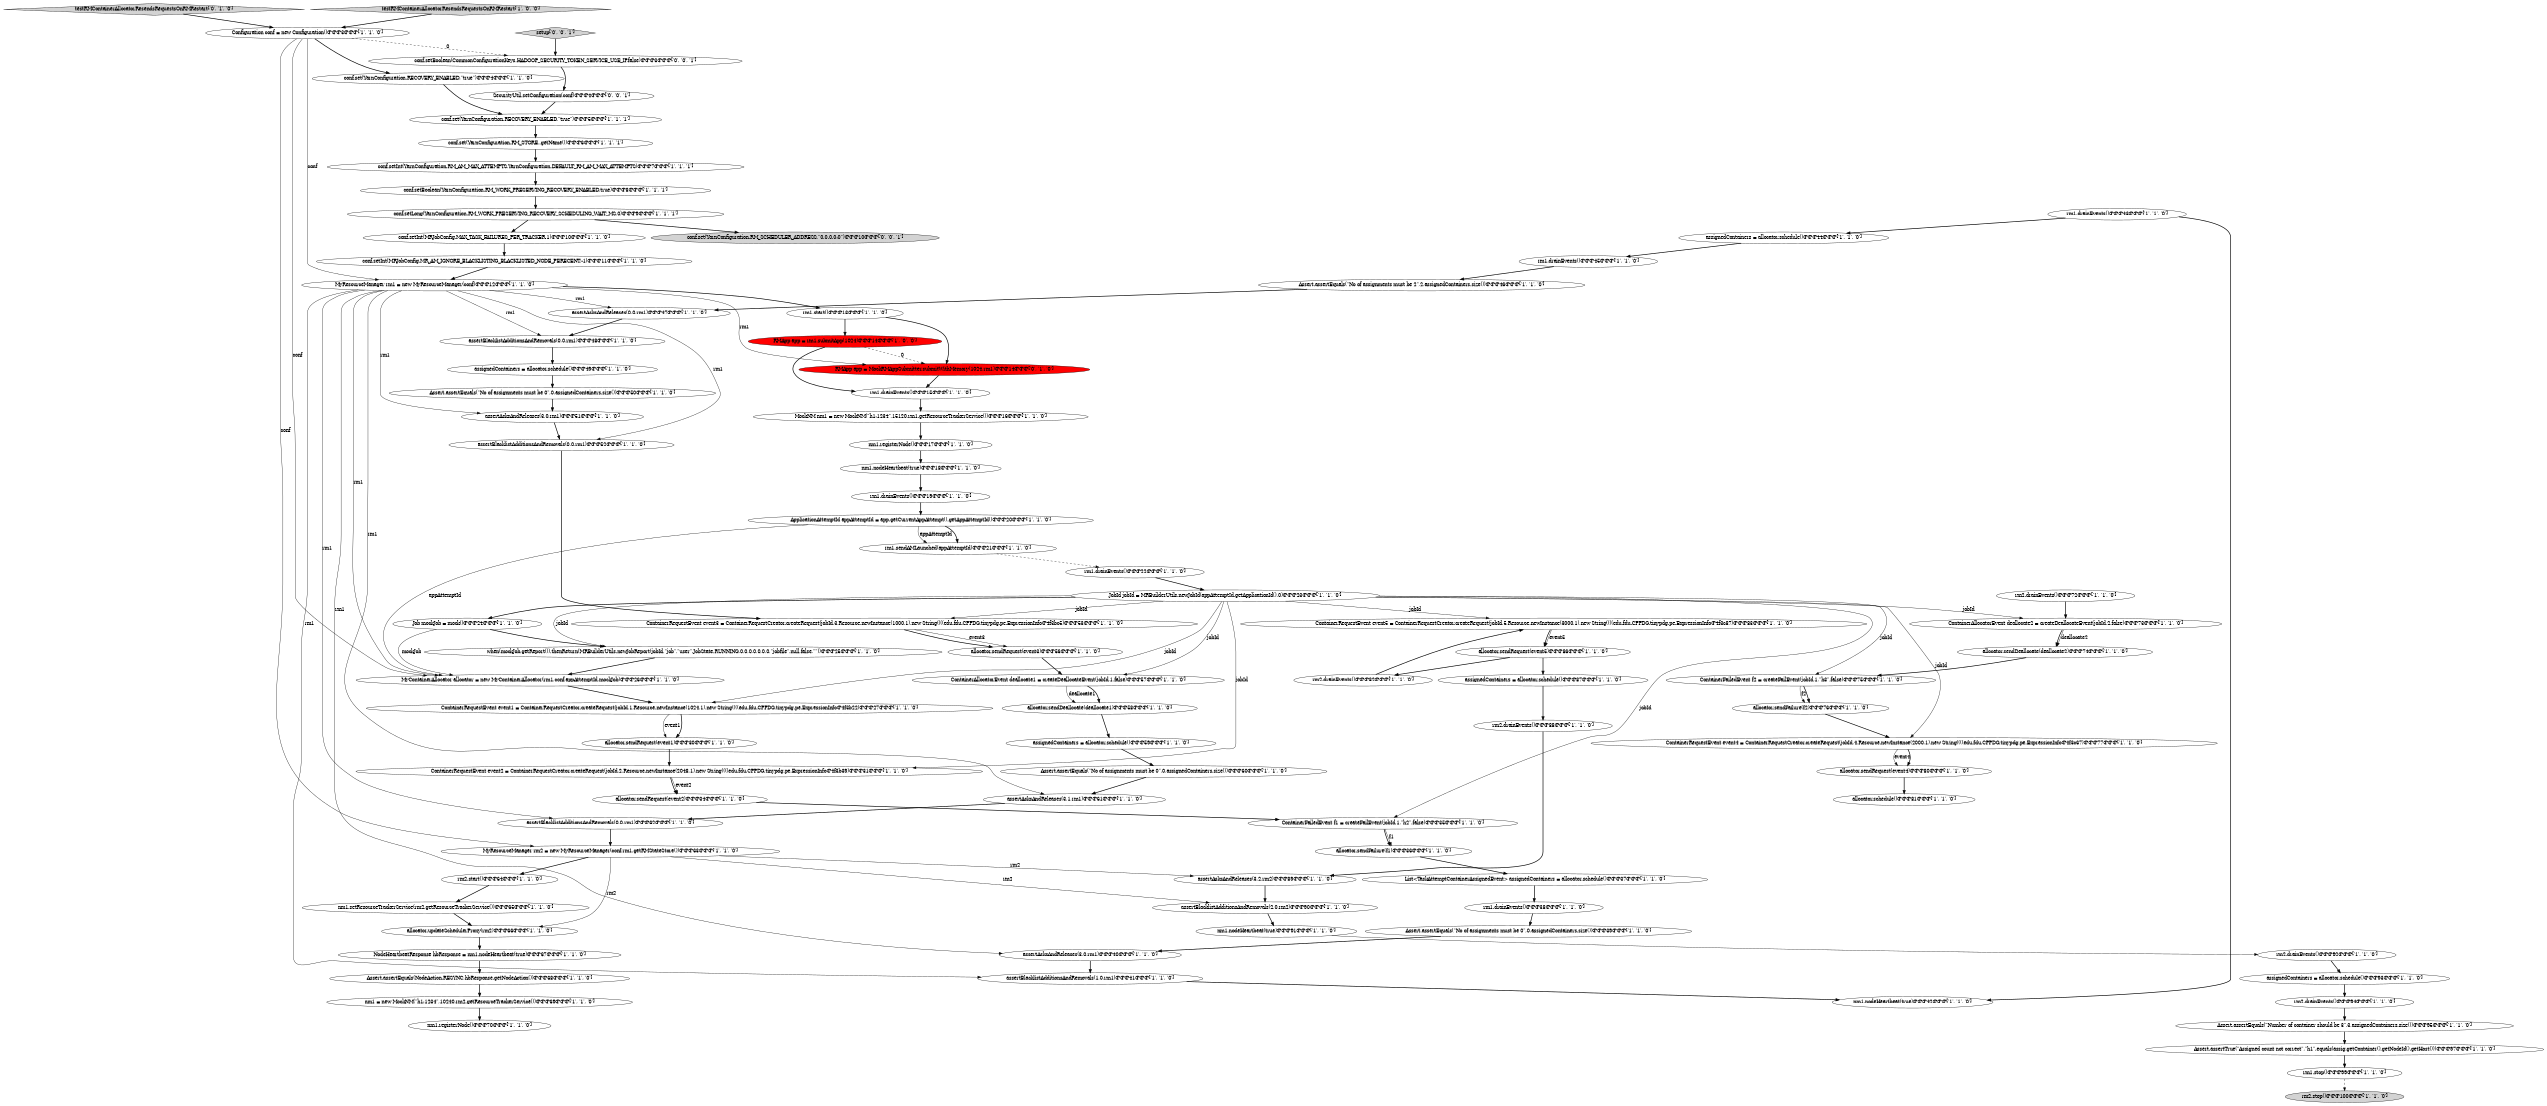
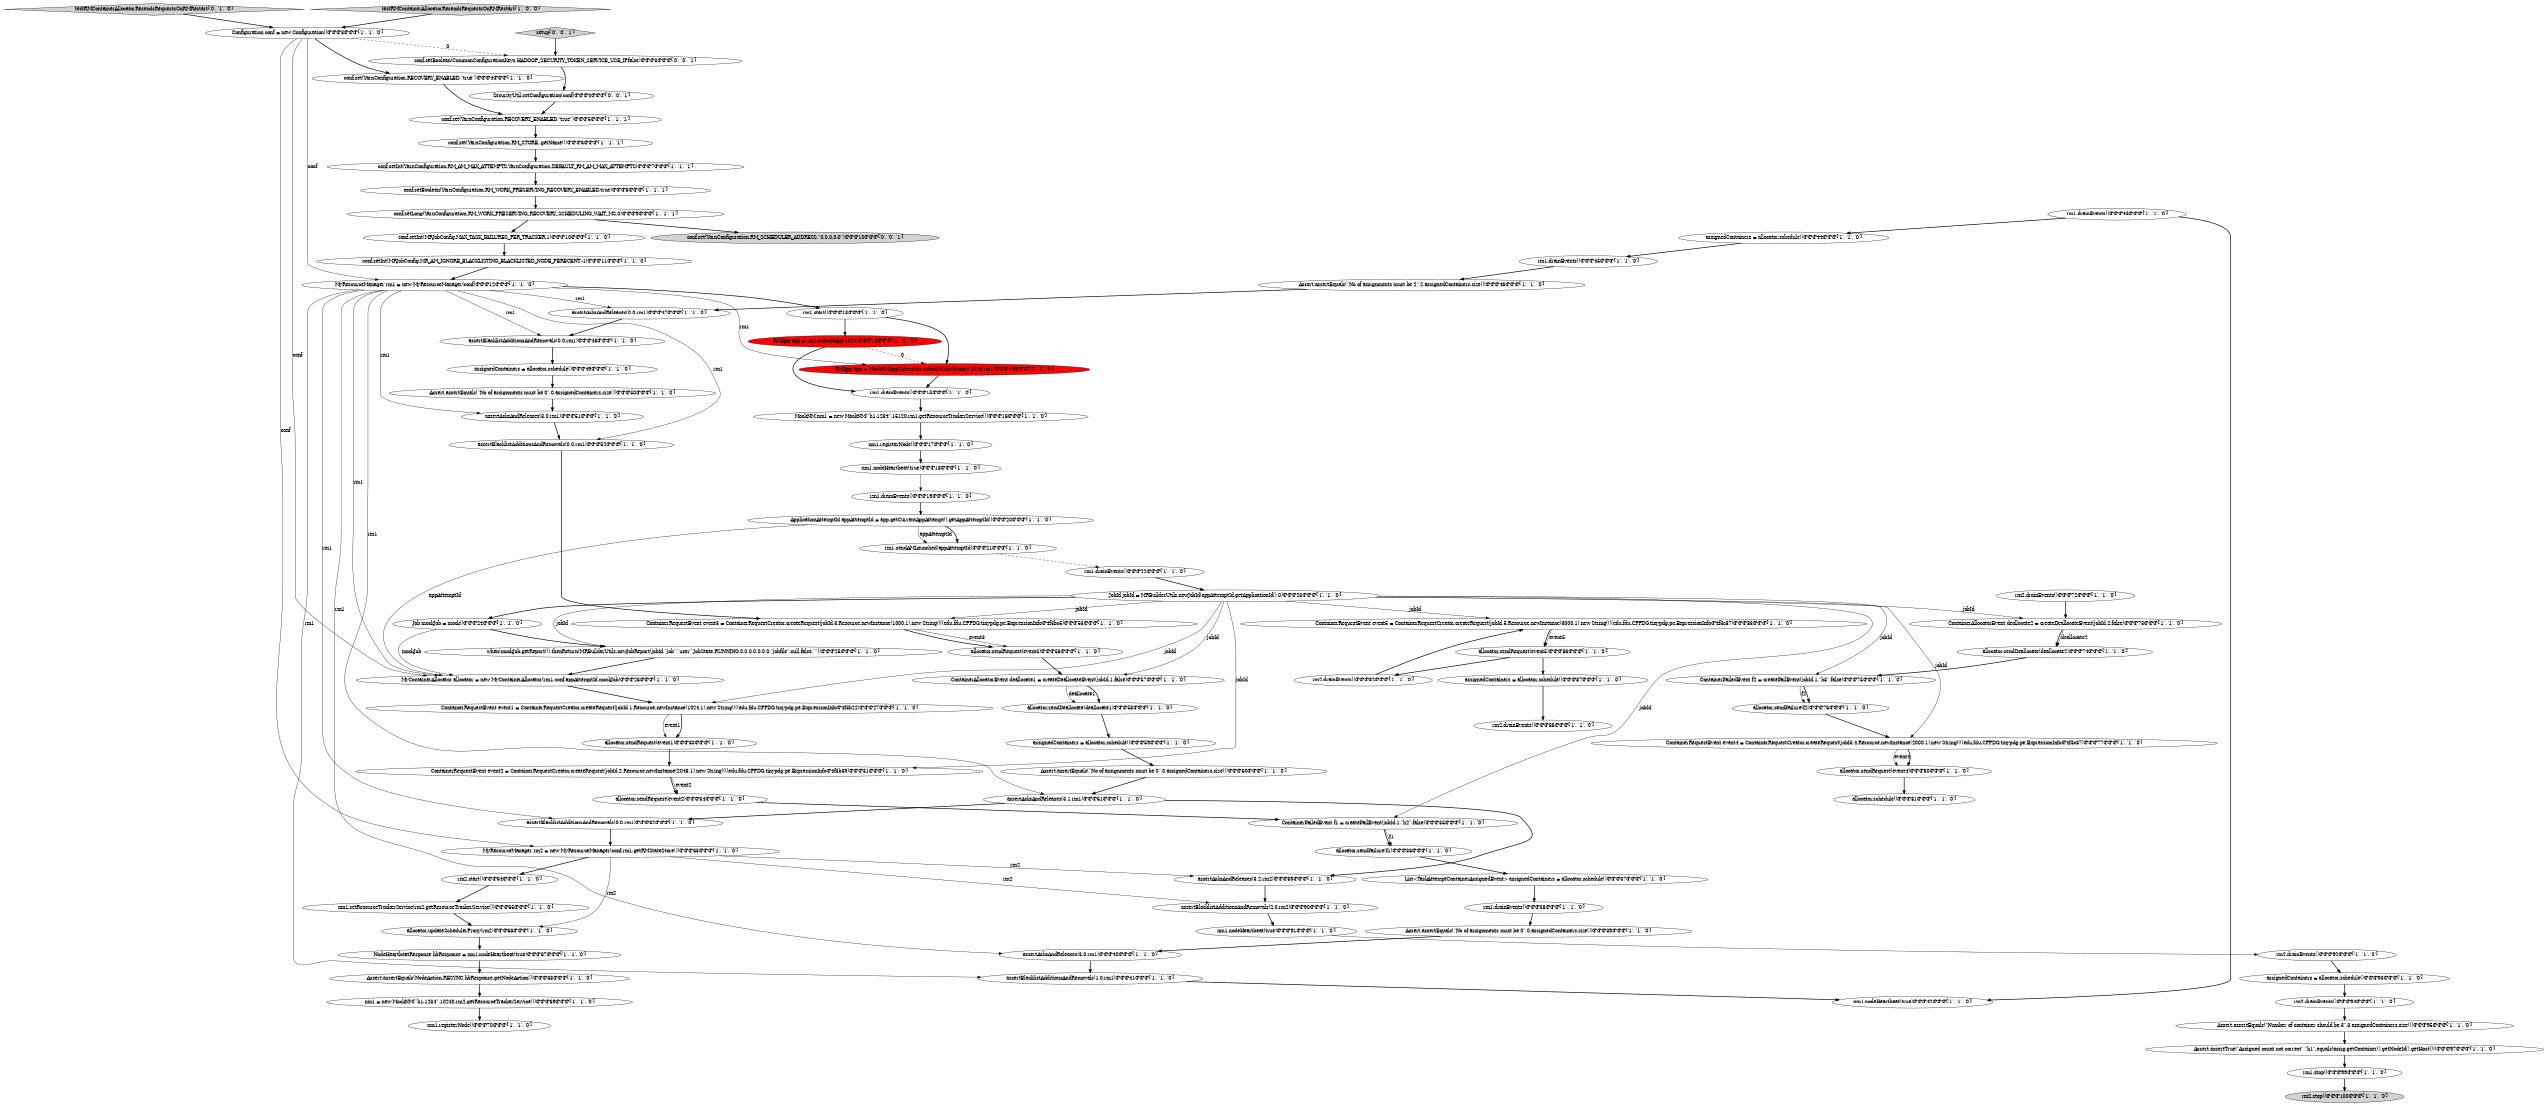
(921, 481) -> (921, 481)
(1501, 868) -> (1456, 808)
(2345, 1083) -> (2345, 1083)
